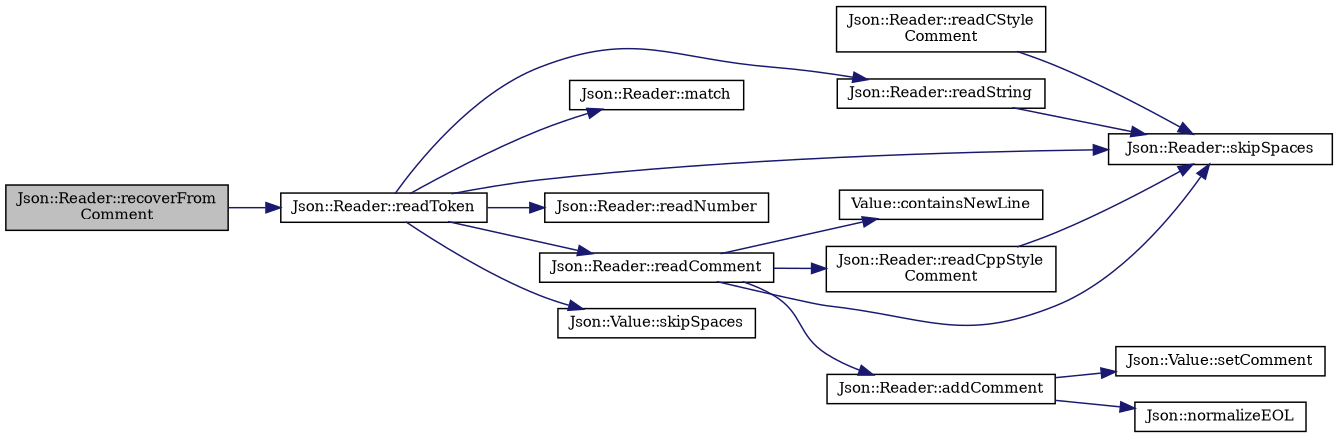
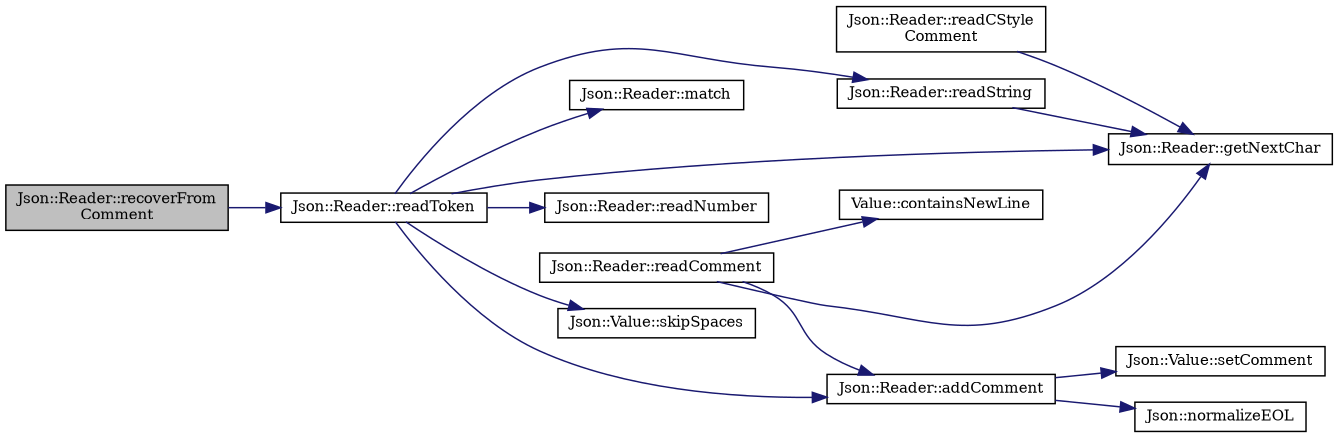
(1220, 149) -> (1220, 149)
(513, 236) -> (578, 366)
(941, 269) -> none
